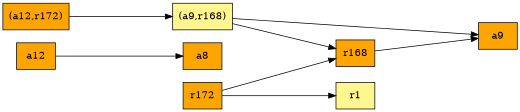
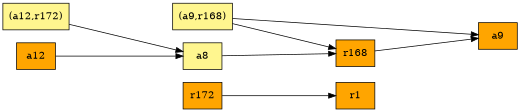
(36, 17) -> (36, 17)
(117, 17) -> (123, 37)
(203, 56) -> (203, 56)
(275, 75) -> (275, 55)
(355, 96) -> (355, 96)
